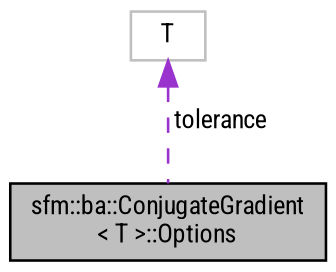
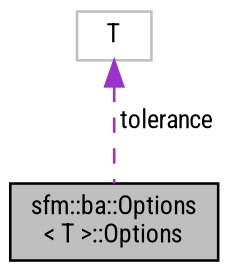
(168, 222) -> (114, 222)
